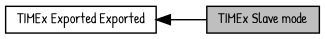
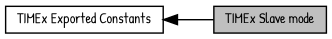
(81, 20) -> (84, 20)
